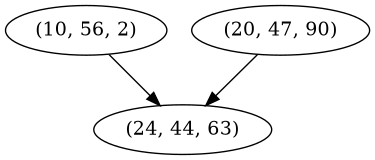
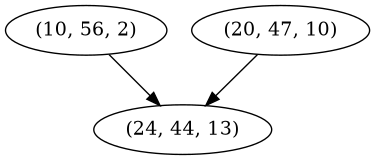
(281, 30) -> (281, 30)
(183, 130) -> (183, 130)
